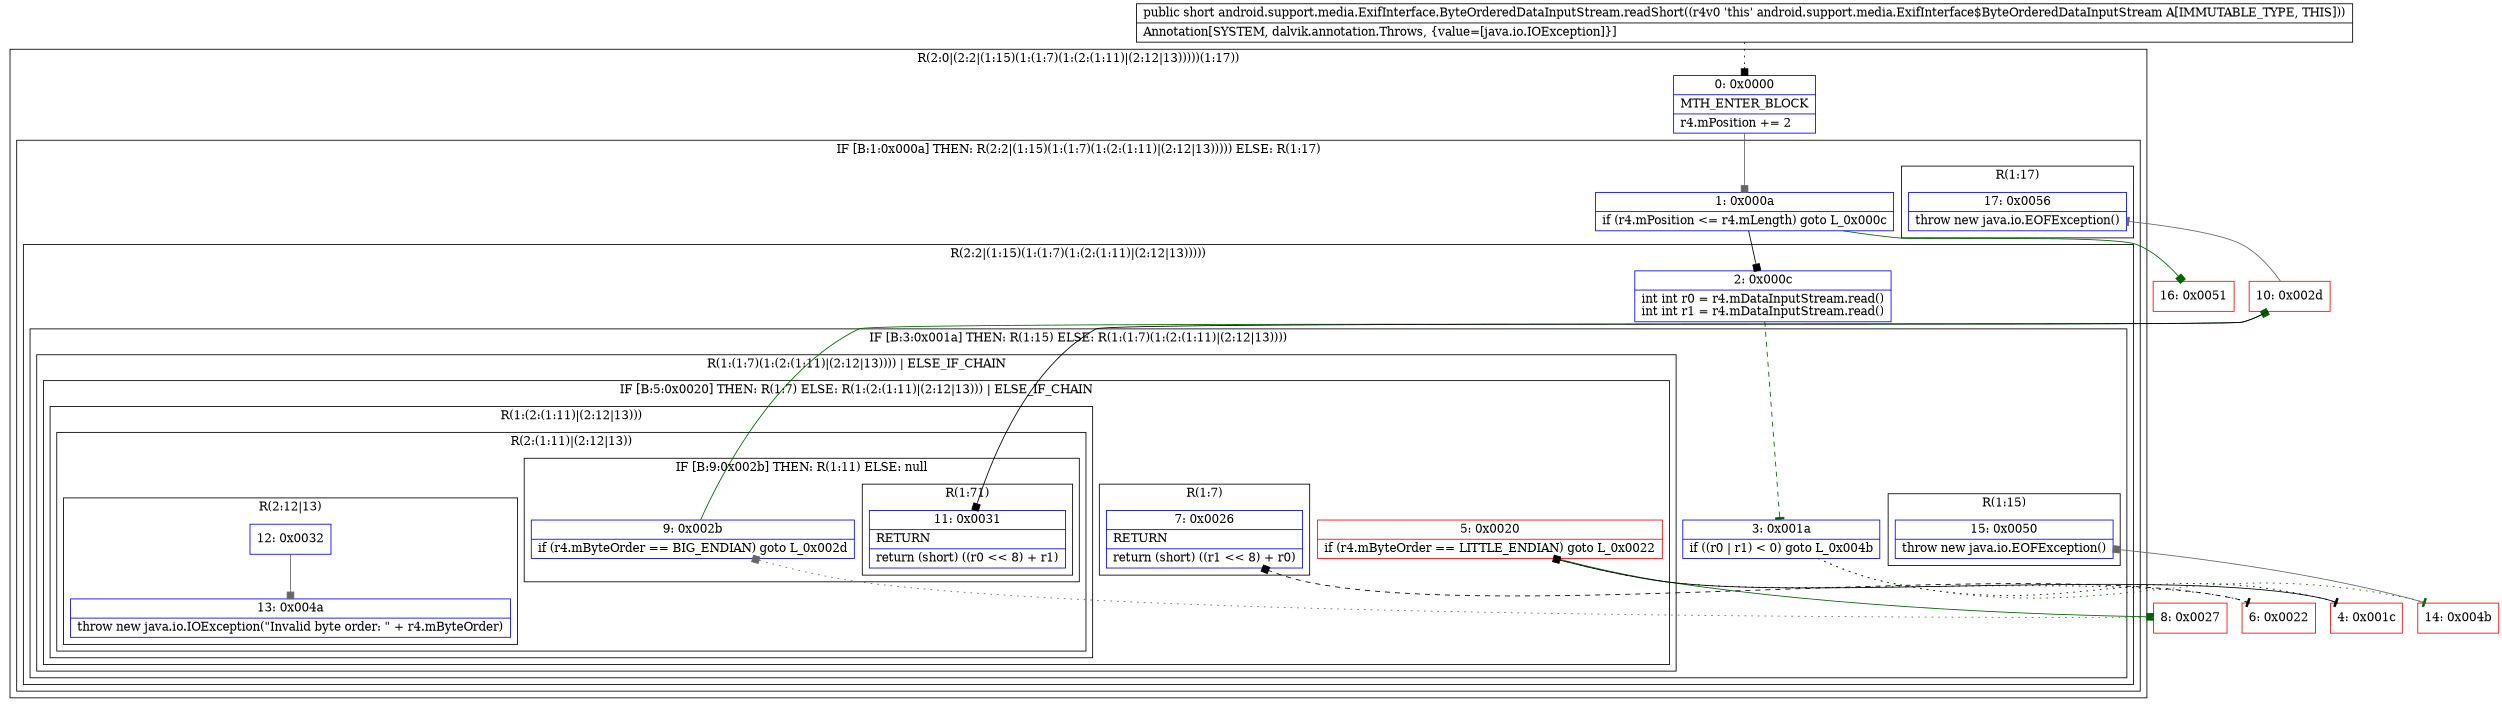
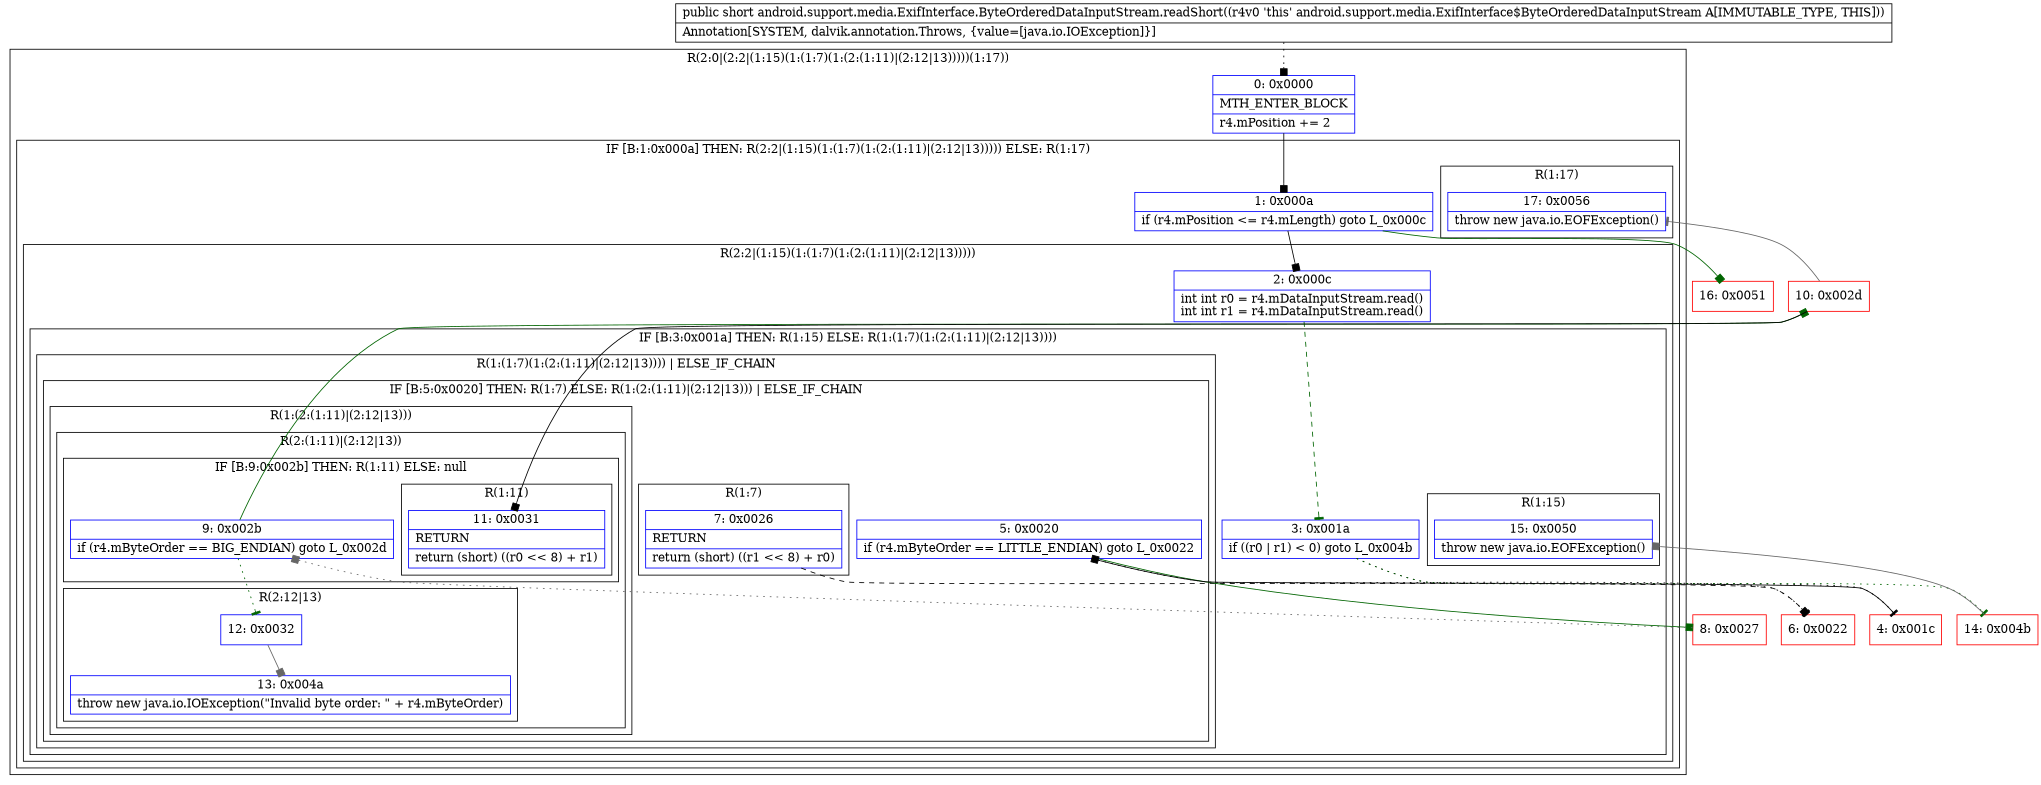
(1745, 159) -> (1284, 159)
(967, 494) -> (507, 494)
(1490, 539) -> (1029, 539)
none -> (244, 577)
(1686, 592) -> (1177, 584)
